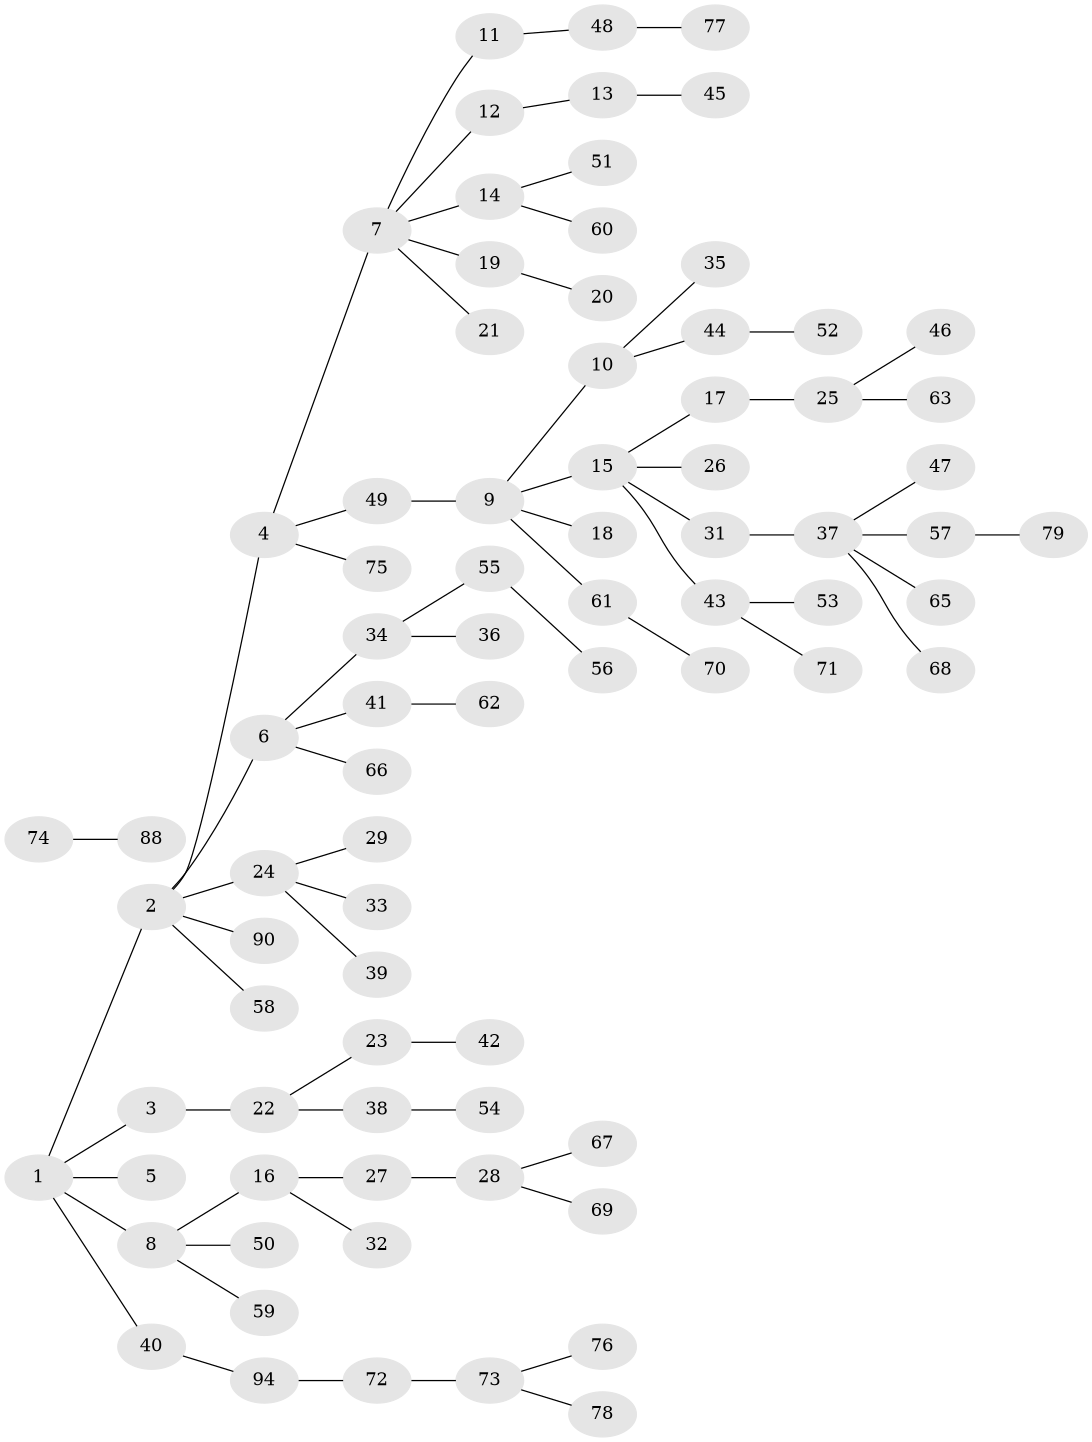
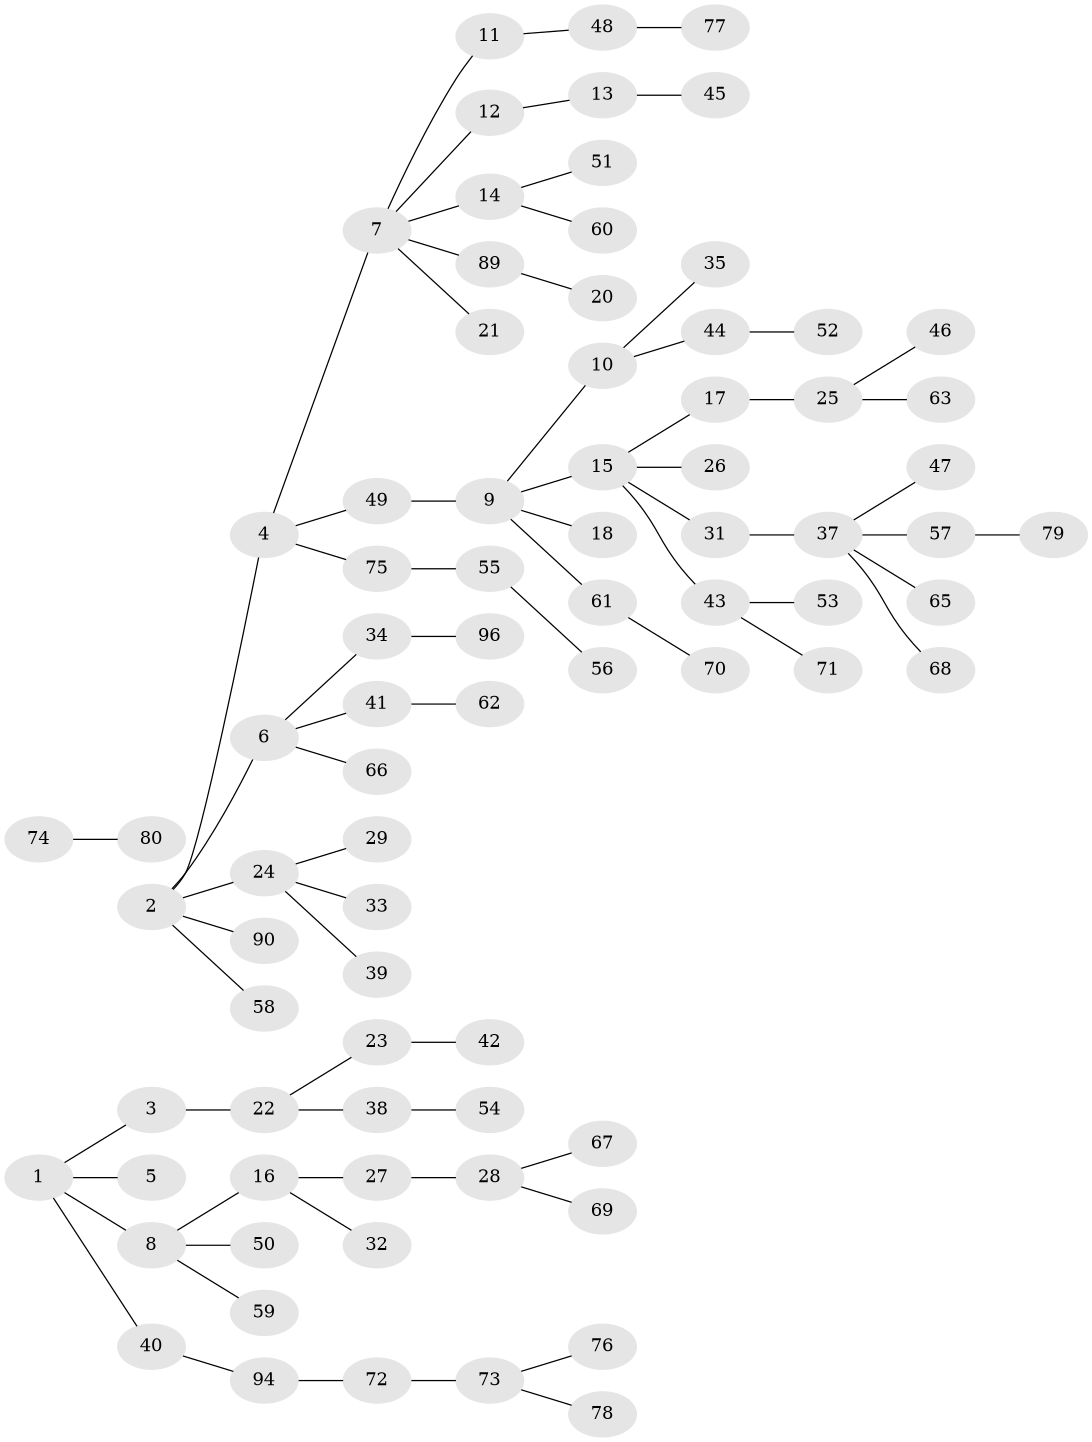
(490, 264) -> (490, 264)
(433, 603) -> (434, 569)
(490, 636) -> (490, 636)
(152, 839) -> (152, 839)
(95, 1042) -> none
